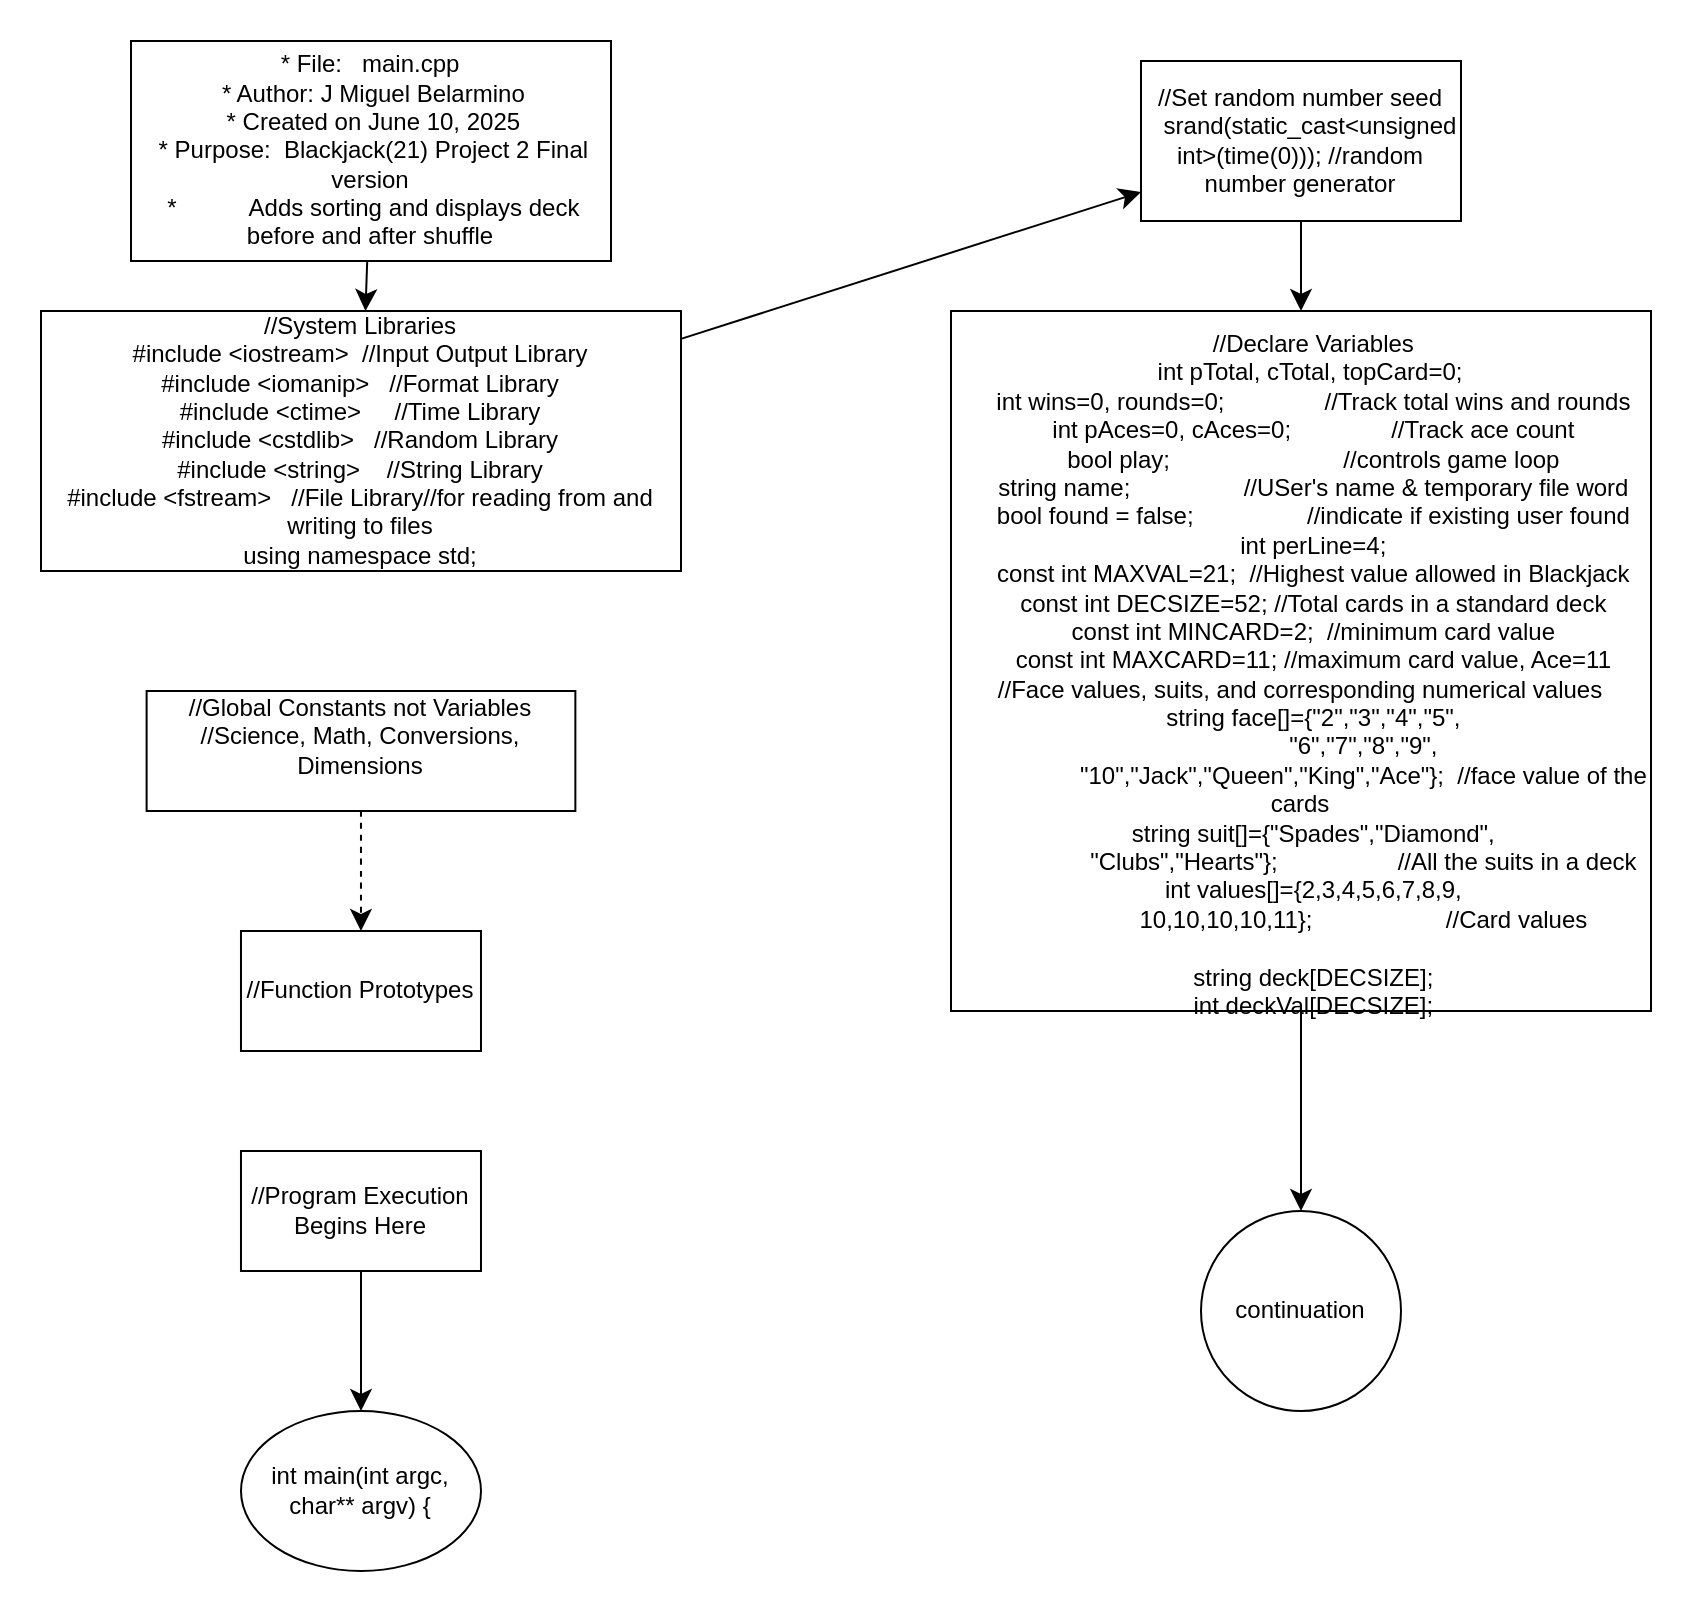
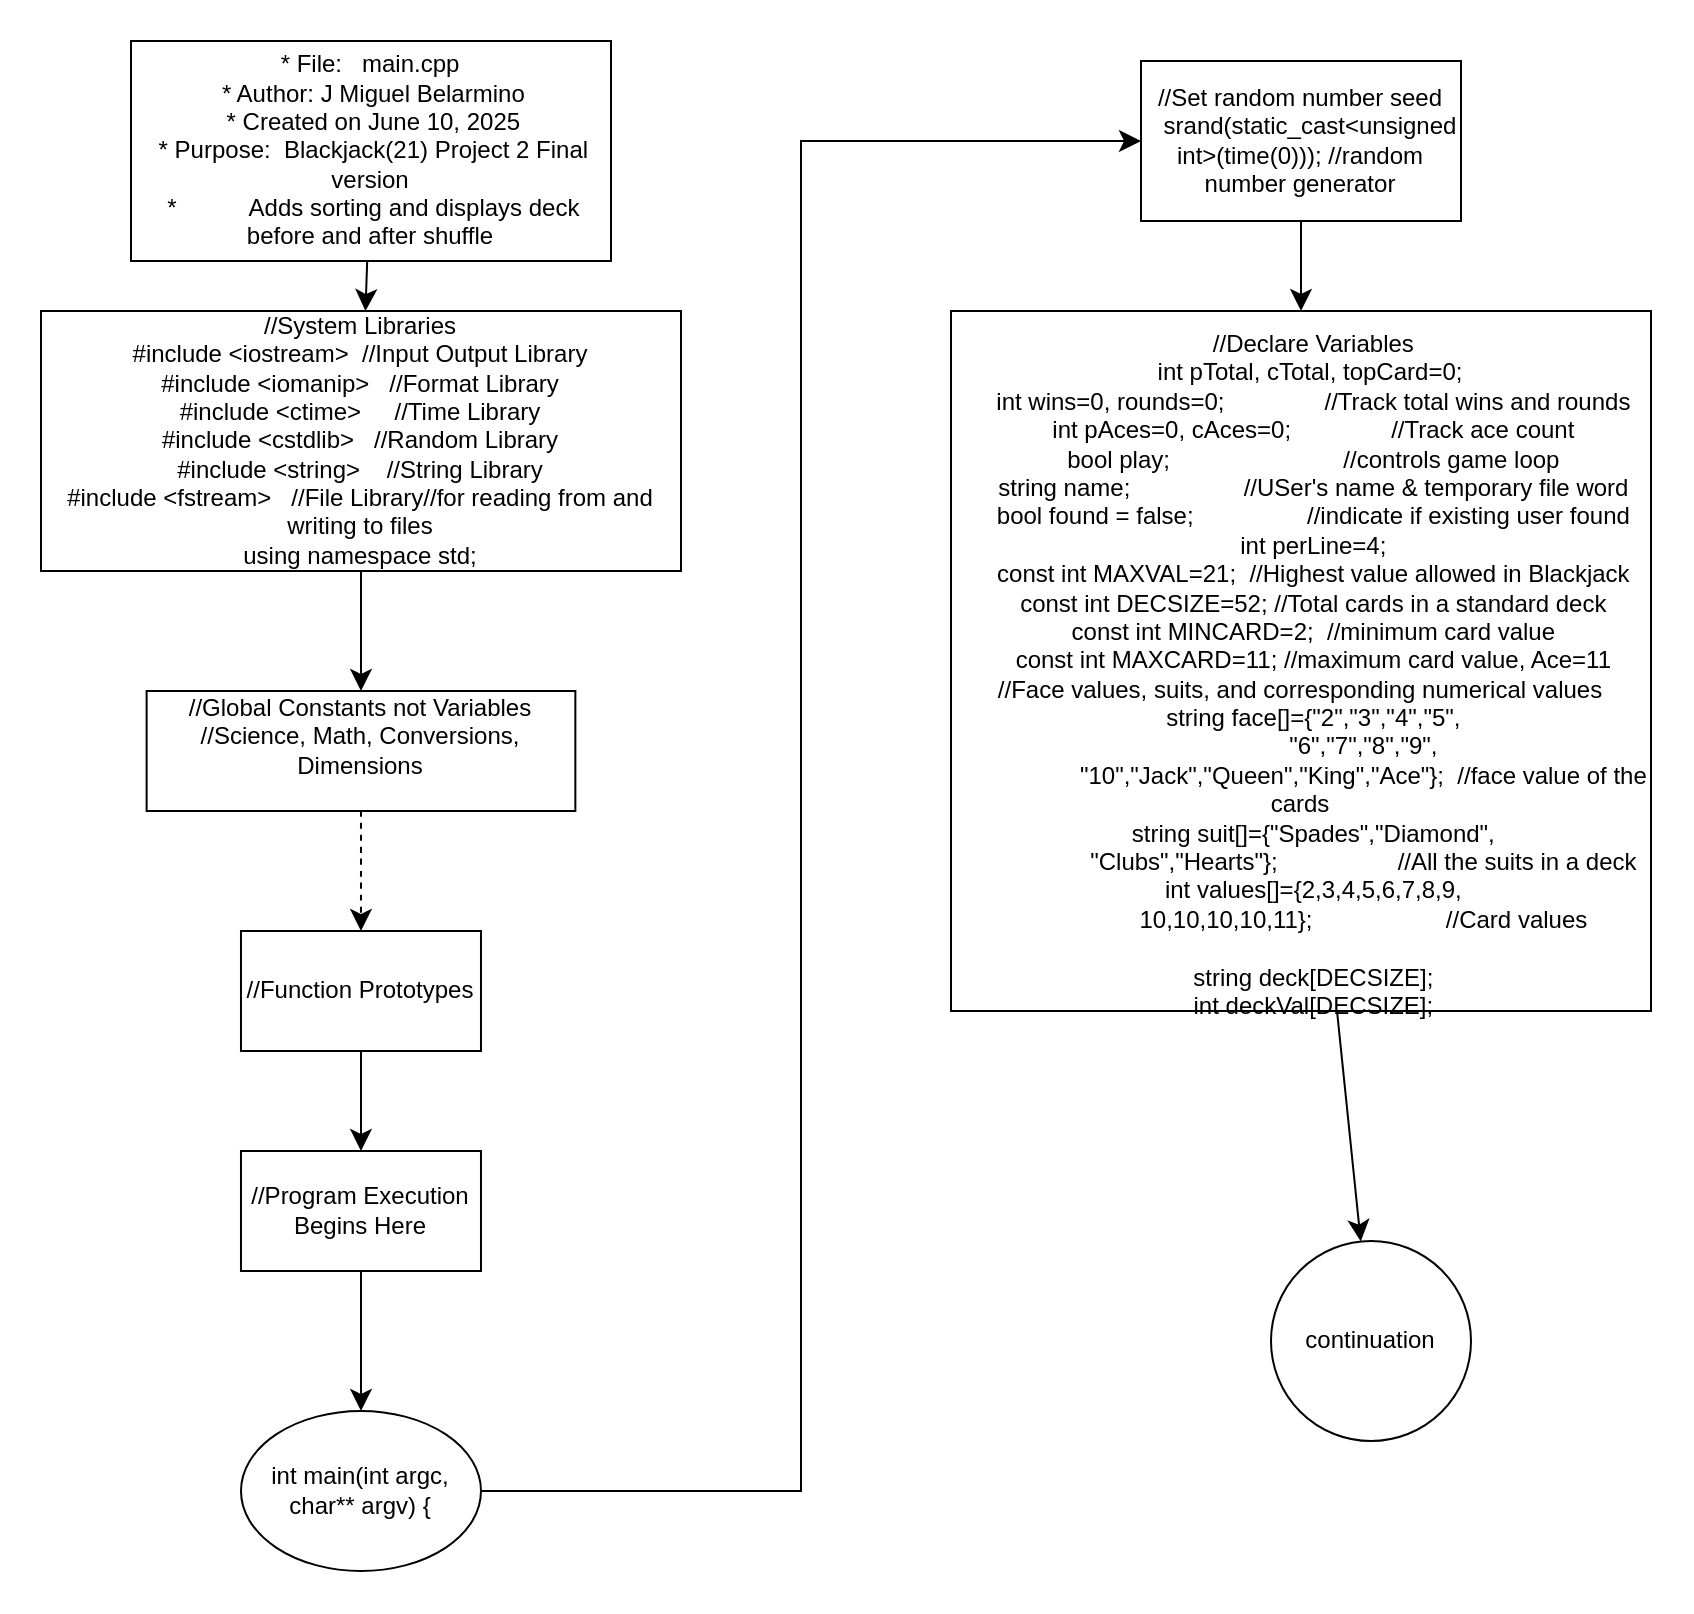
(904, 268) -> (361, 623)
none -> (801, 814)
none -> (361, 1094)
(1301, 1311) -> (1371, 1341)
